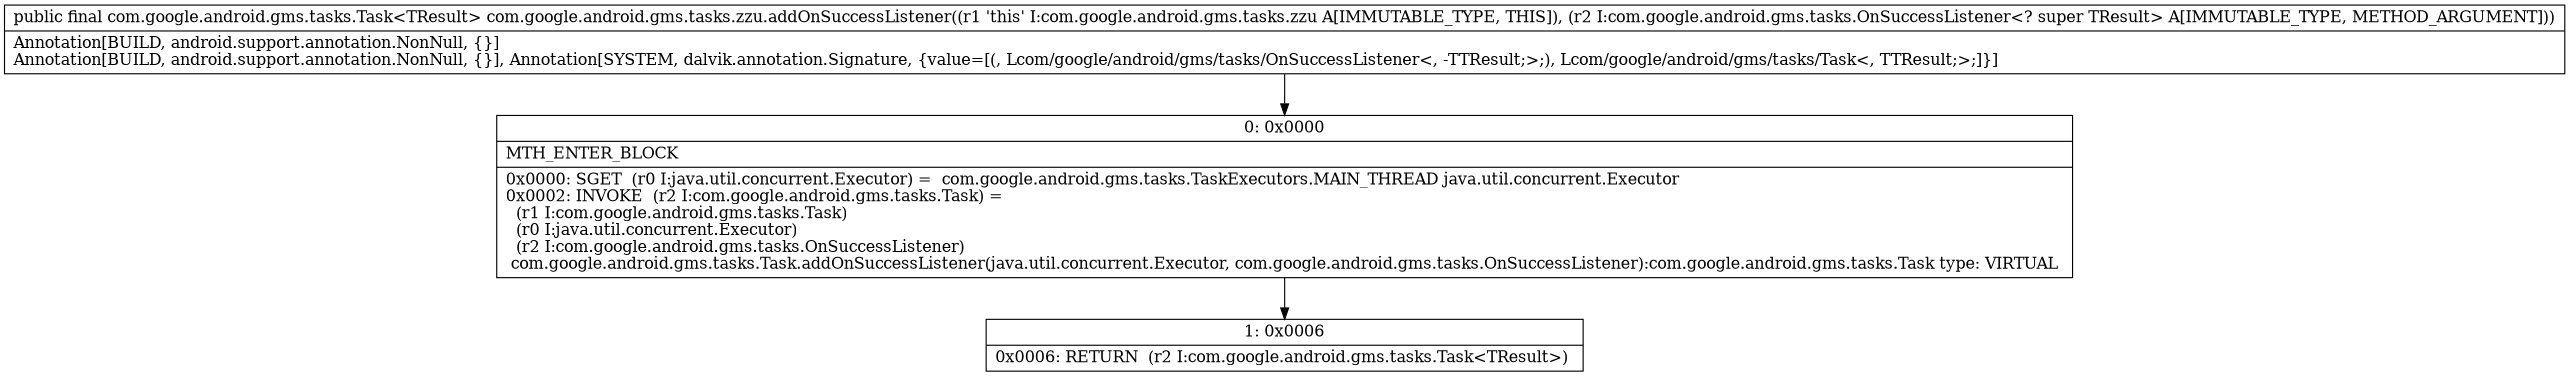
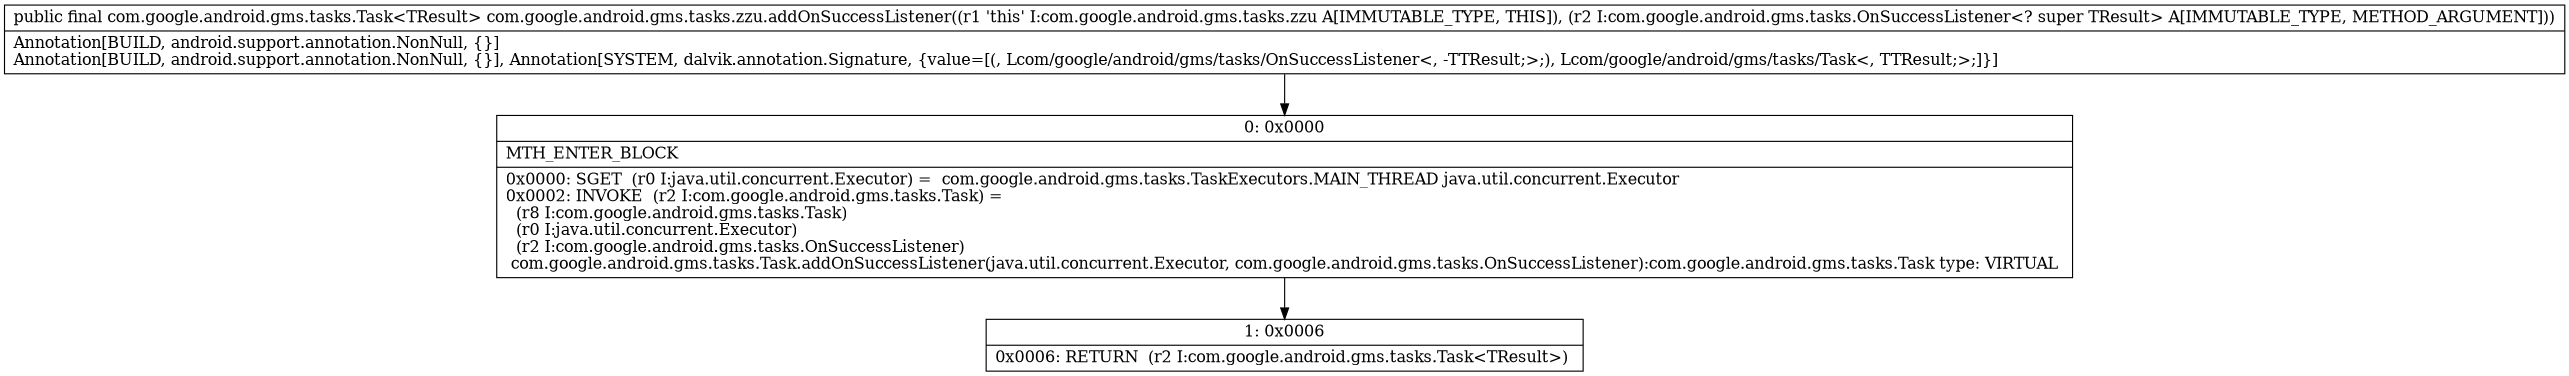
(677, 213) -> (677, 213)
